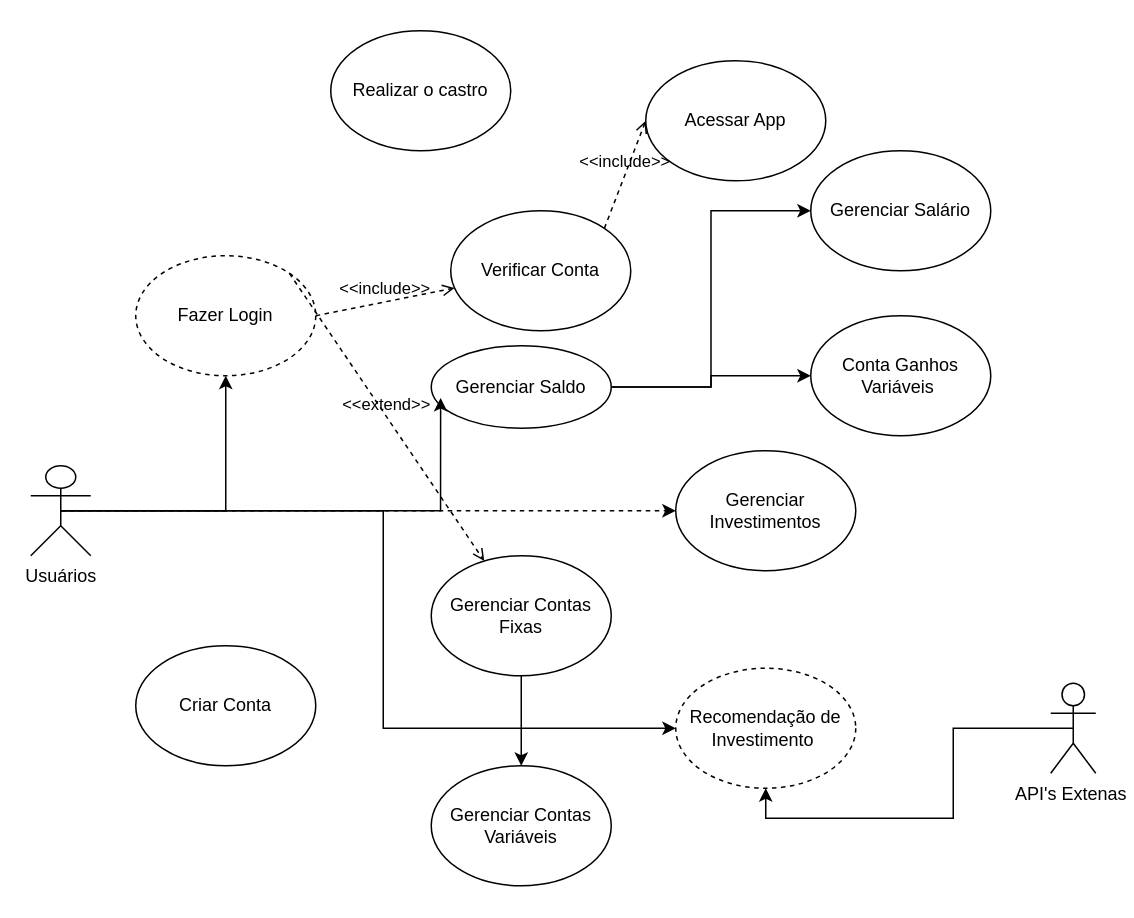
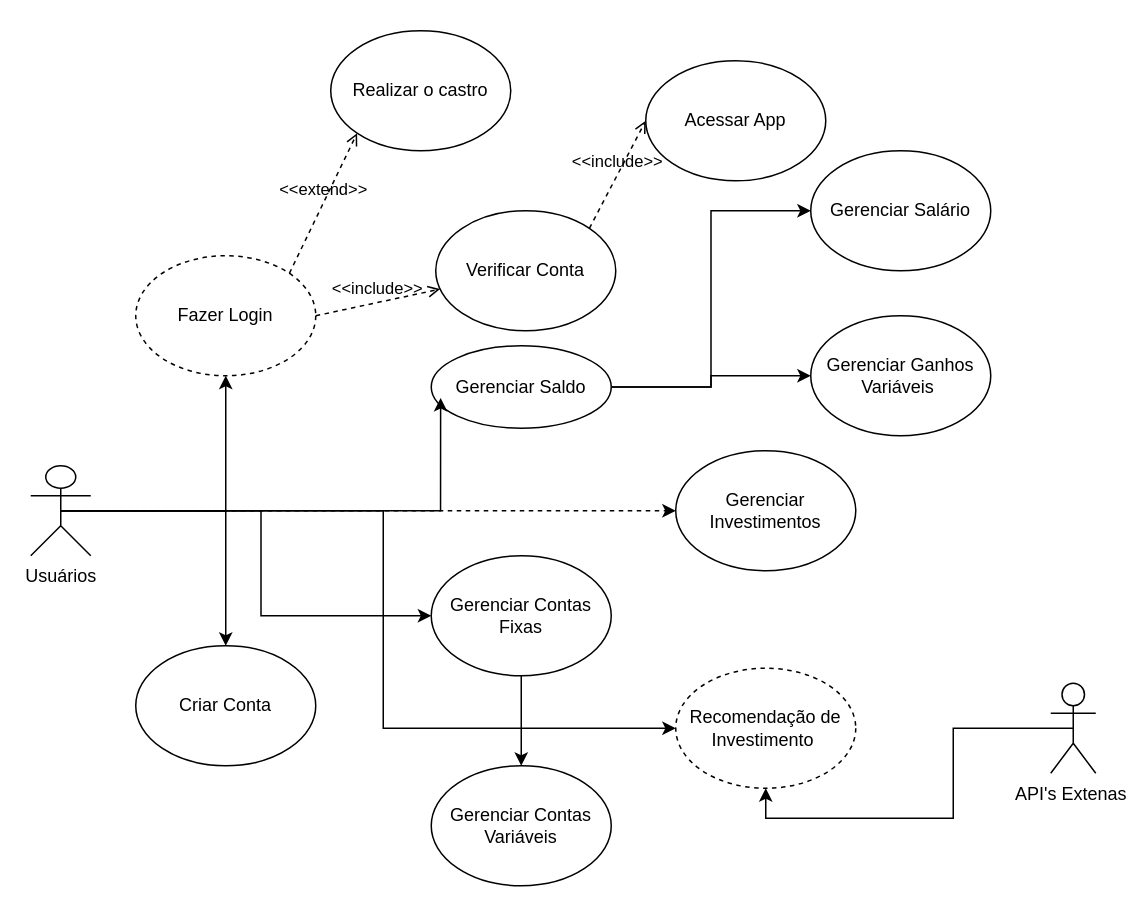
(541, 271) -> (526, 271)
(901, 376) -> (901, 376)
(363, 382) -> (323, 205)
none -> (226, 574)
none -> (289, 616)
